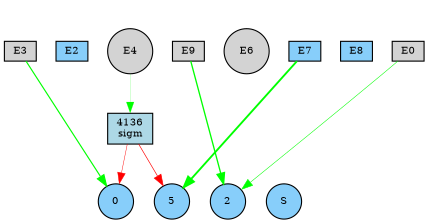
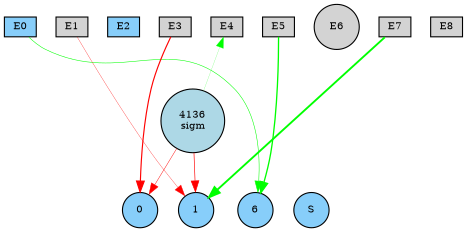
none -> (72, 27)
(130, 51) -> (227, 27)
(188, 51) -> (278, 27)
(305, 51) -> (395, 27)
(356, 51) -> (447, 27)
(408, 51) -> (20, 27)
(130, 88) -> (214, 64)
(63, 119) -> (147, 107)
(130, 129) -> (193, 121)
(172, 201) -> (196, 210)
(228, 201) -> (255, 210)
